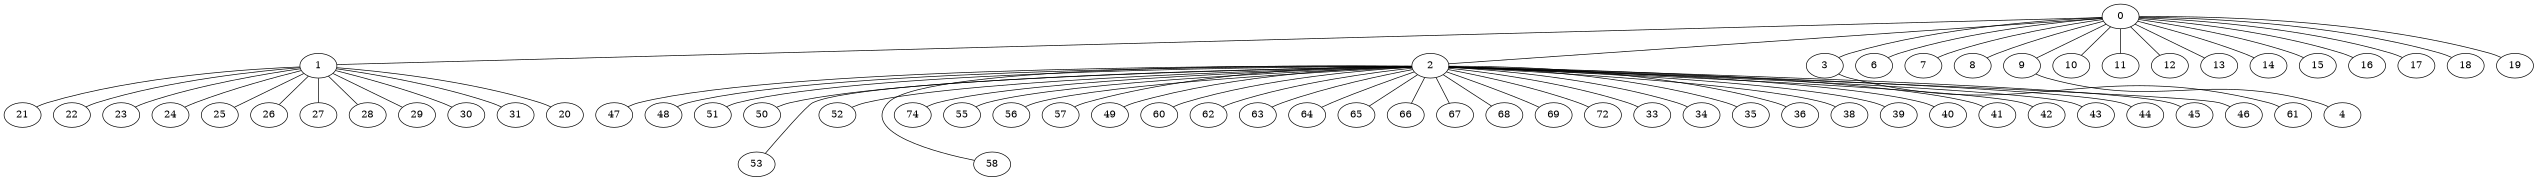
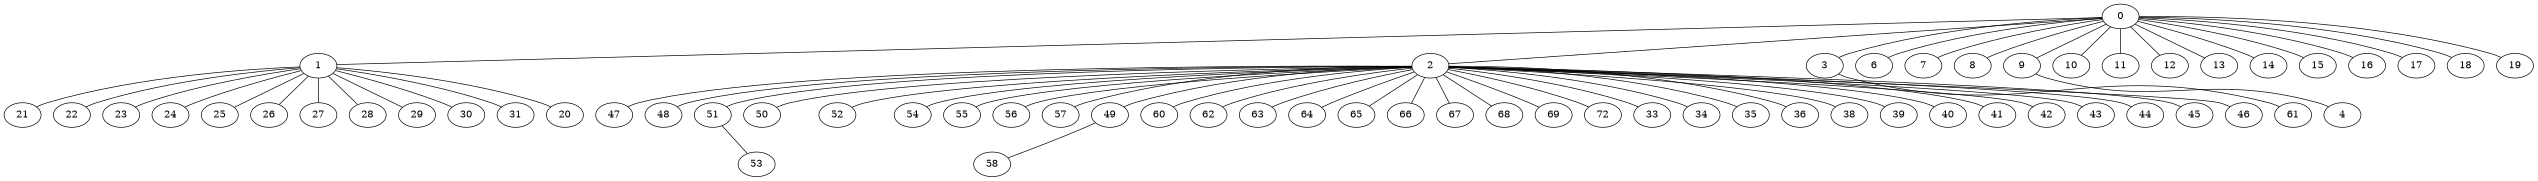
(1087, 72) -> (1052, 141)
(1077, 76) -> (735, 140)
(913, 115) -> (913, 115)
